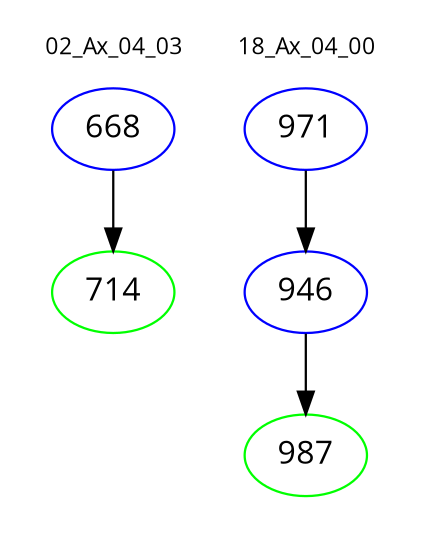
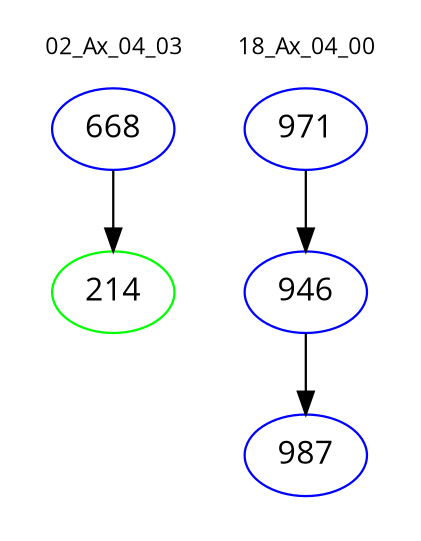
(113, 292) -> (113, 292)
(306, 455) -> (306, 455)
